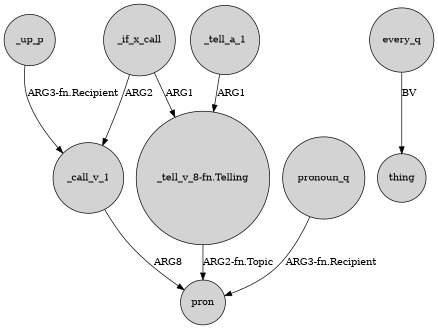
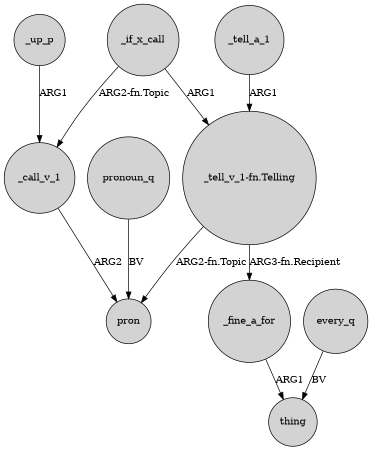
(73, 94) -> (54, 94)
(139, 94) -> (134, 94)
(203, 178) -> (249, 178)
(168, 262) -> (108, 262)
(331, 262) -> (136, 262)
none -> (249, 321)
